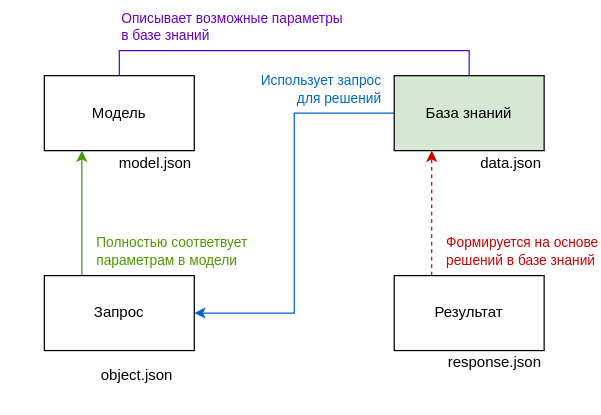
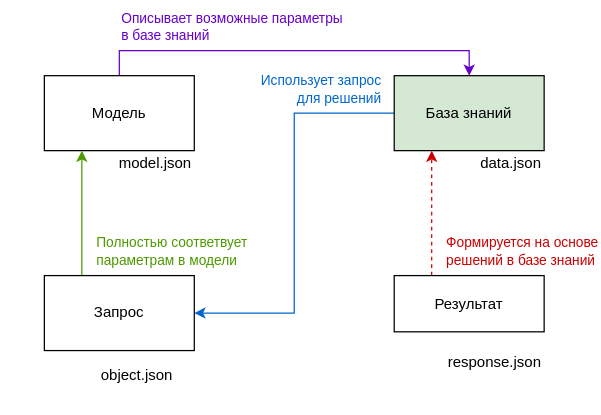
(469, 69) -> (469, 66)
(469, 313) -> (469, 304)
